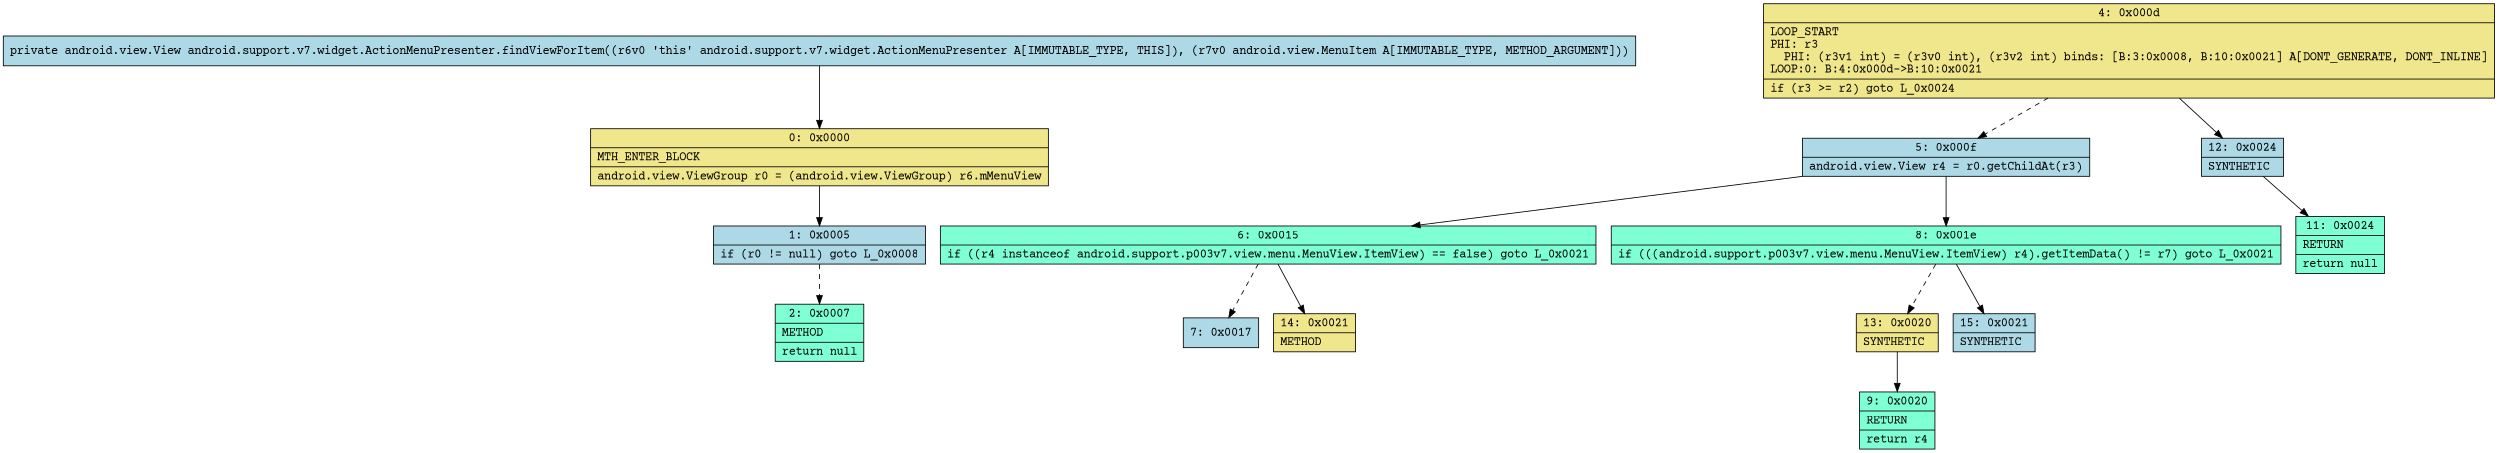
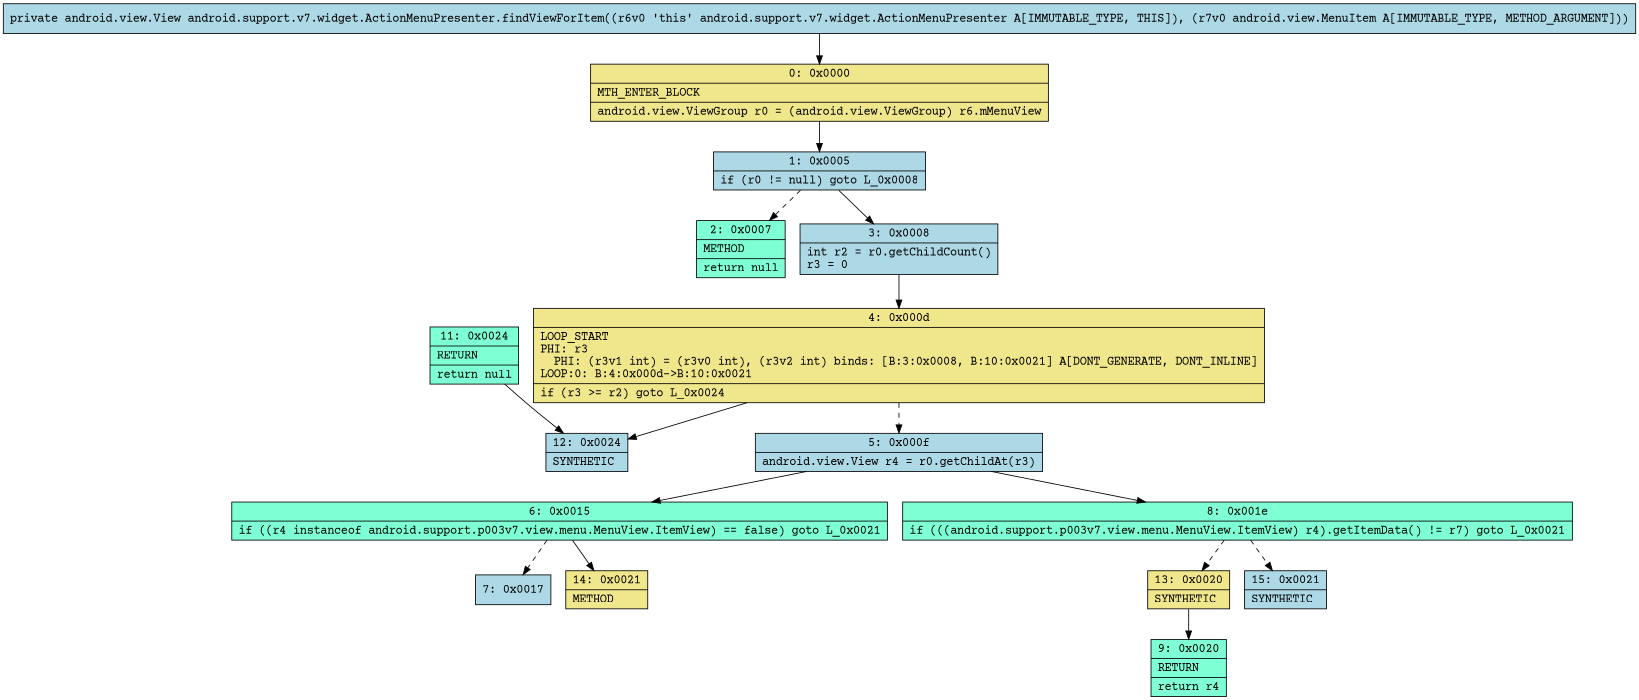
(2283, 193) -> (530, 406)
none -> (899, 249)
(1968, 285) -> (1259, 552)
